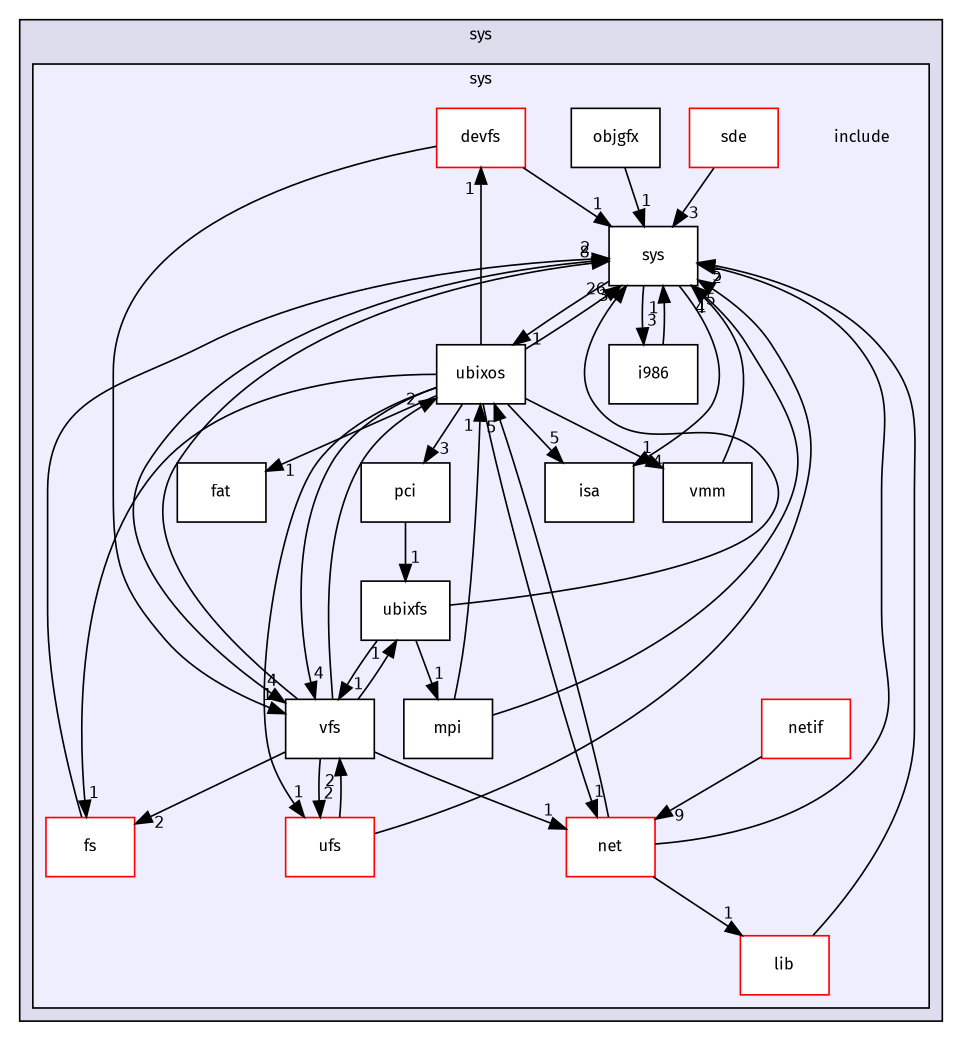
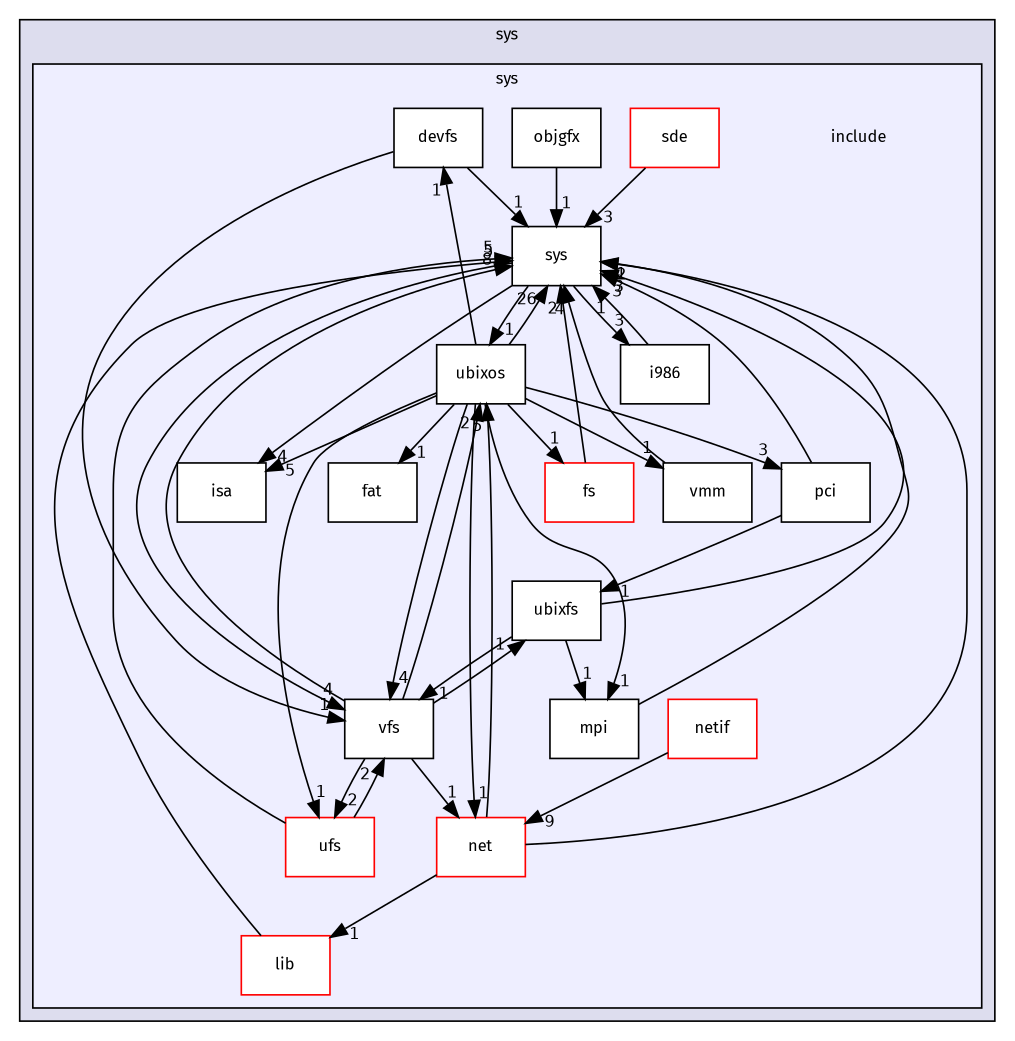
(481, 138) -> (438, 138)
none -> (732, 352)
(472, 561) -> (564, 546)
(218, 784) -> none
